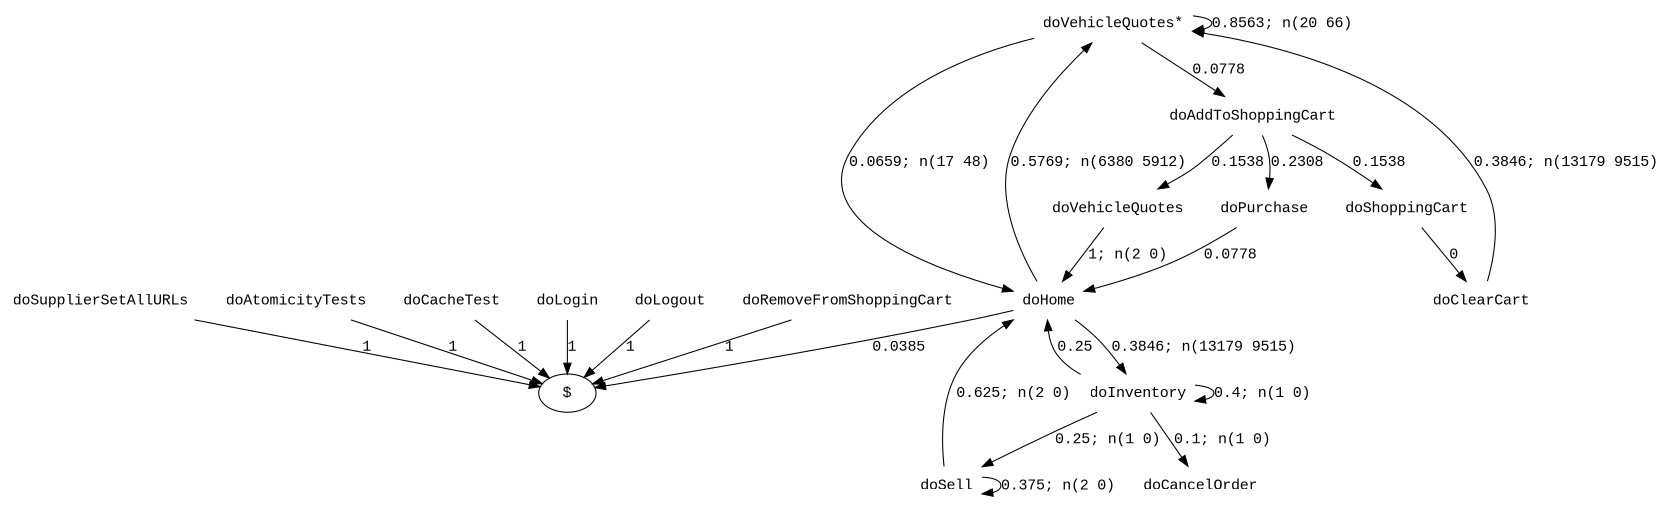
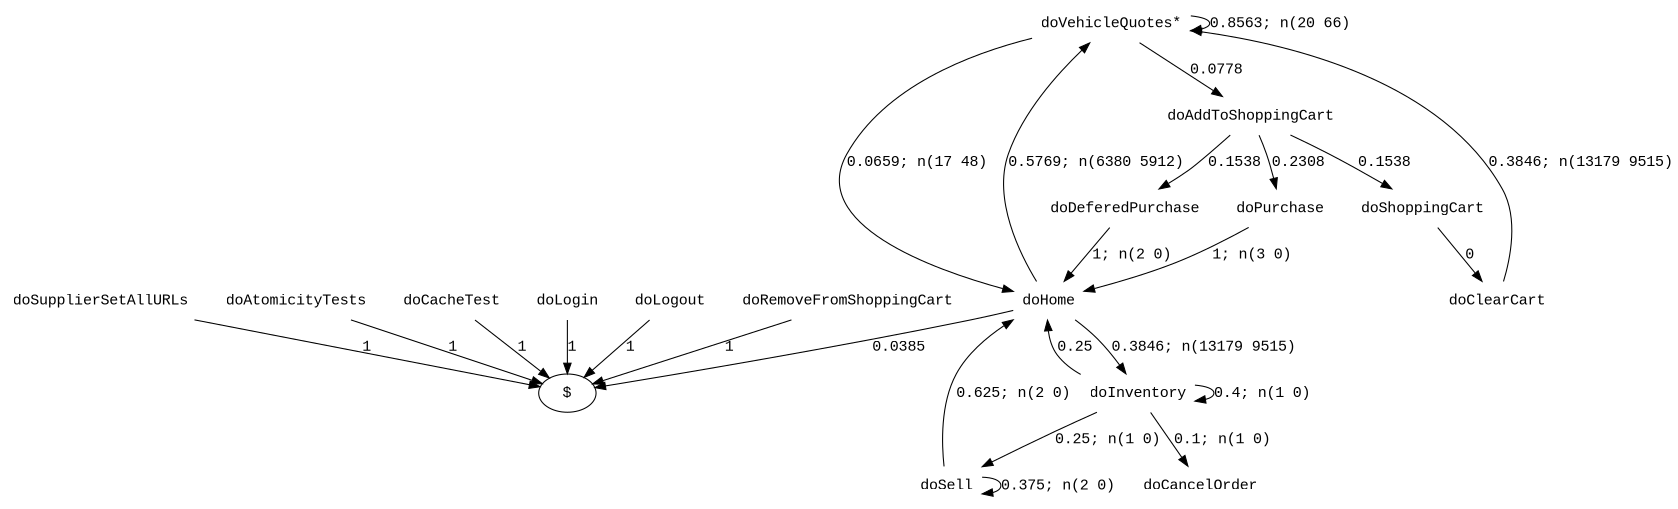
(1118, 208) -> (1125, 208)
(1230, 254) -> (1252, 254)
